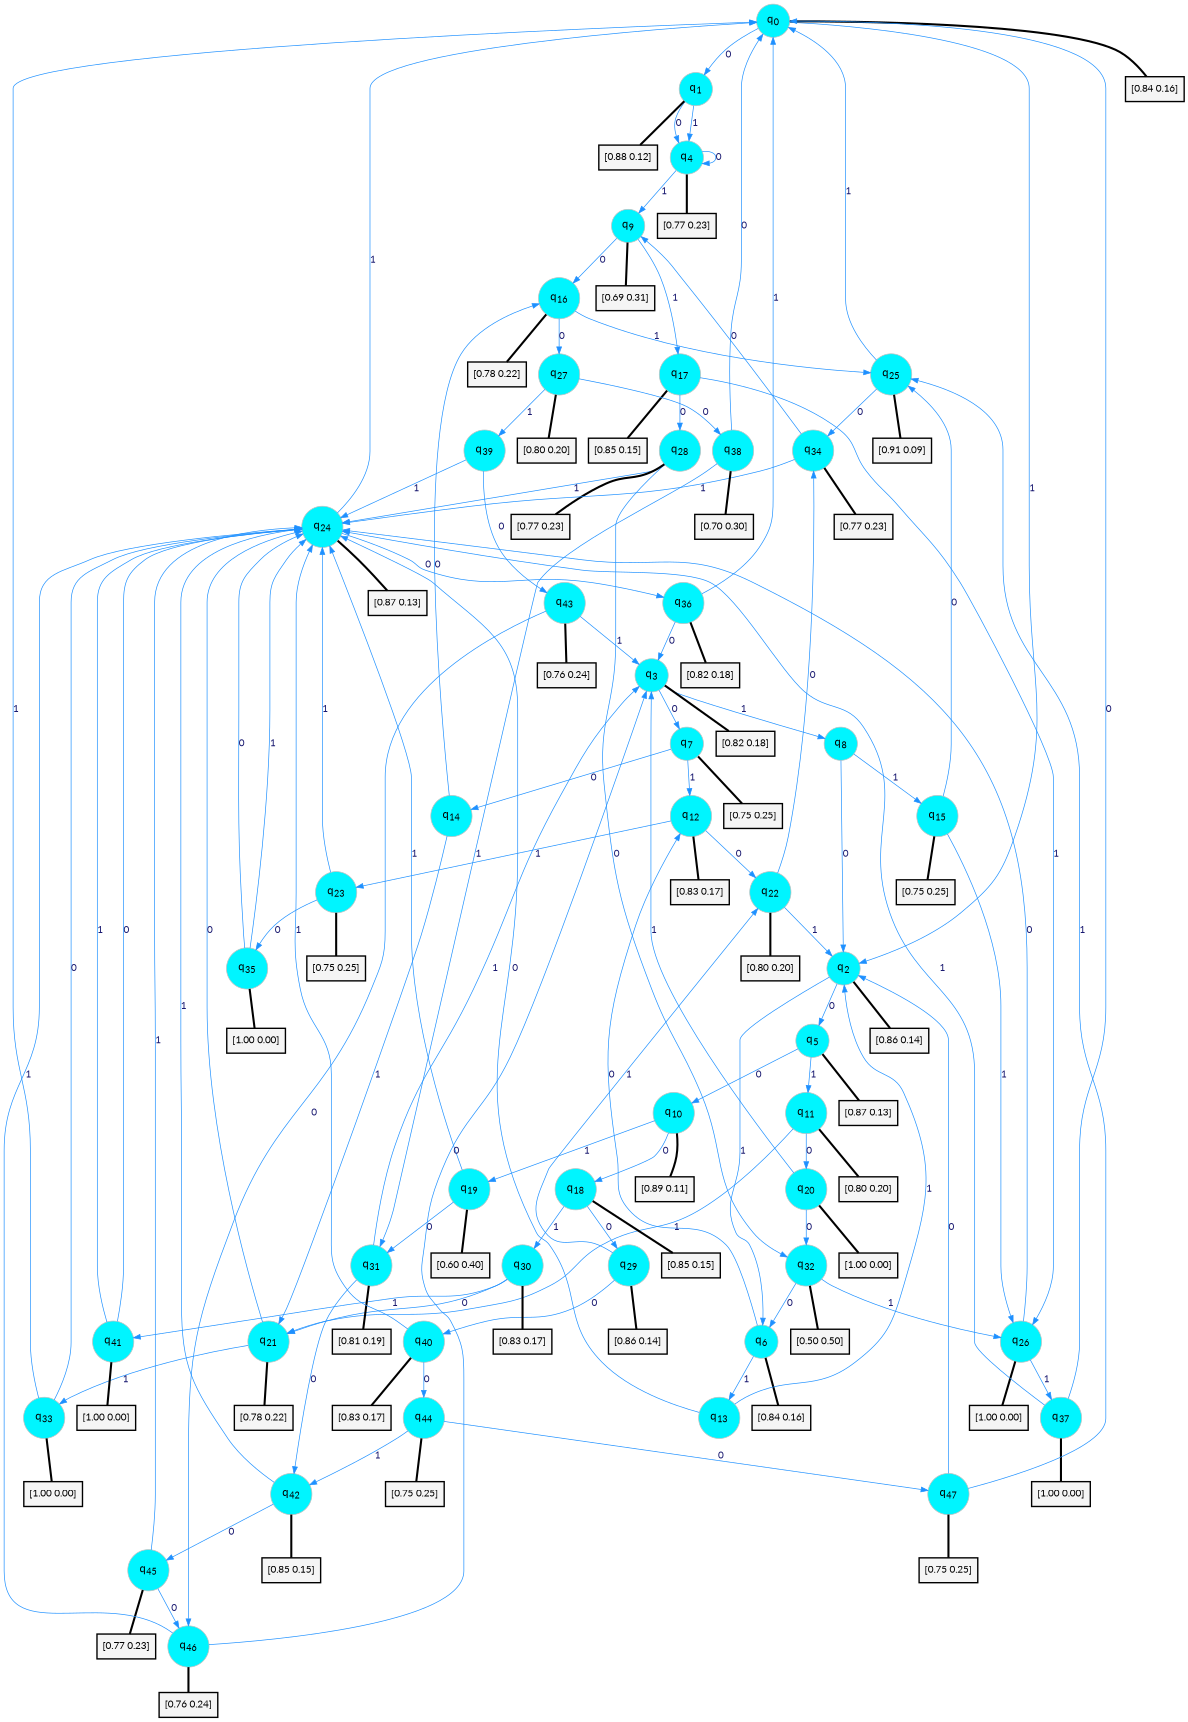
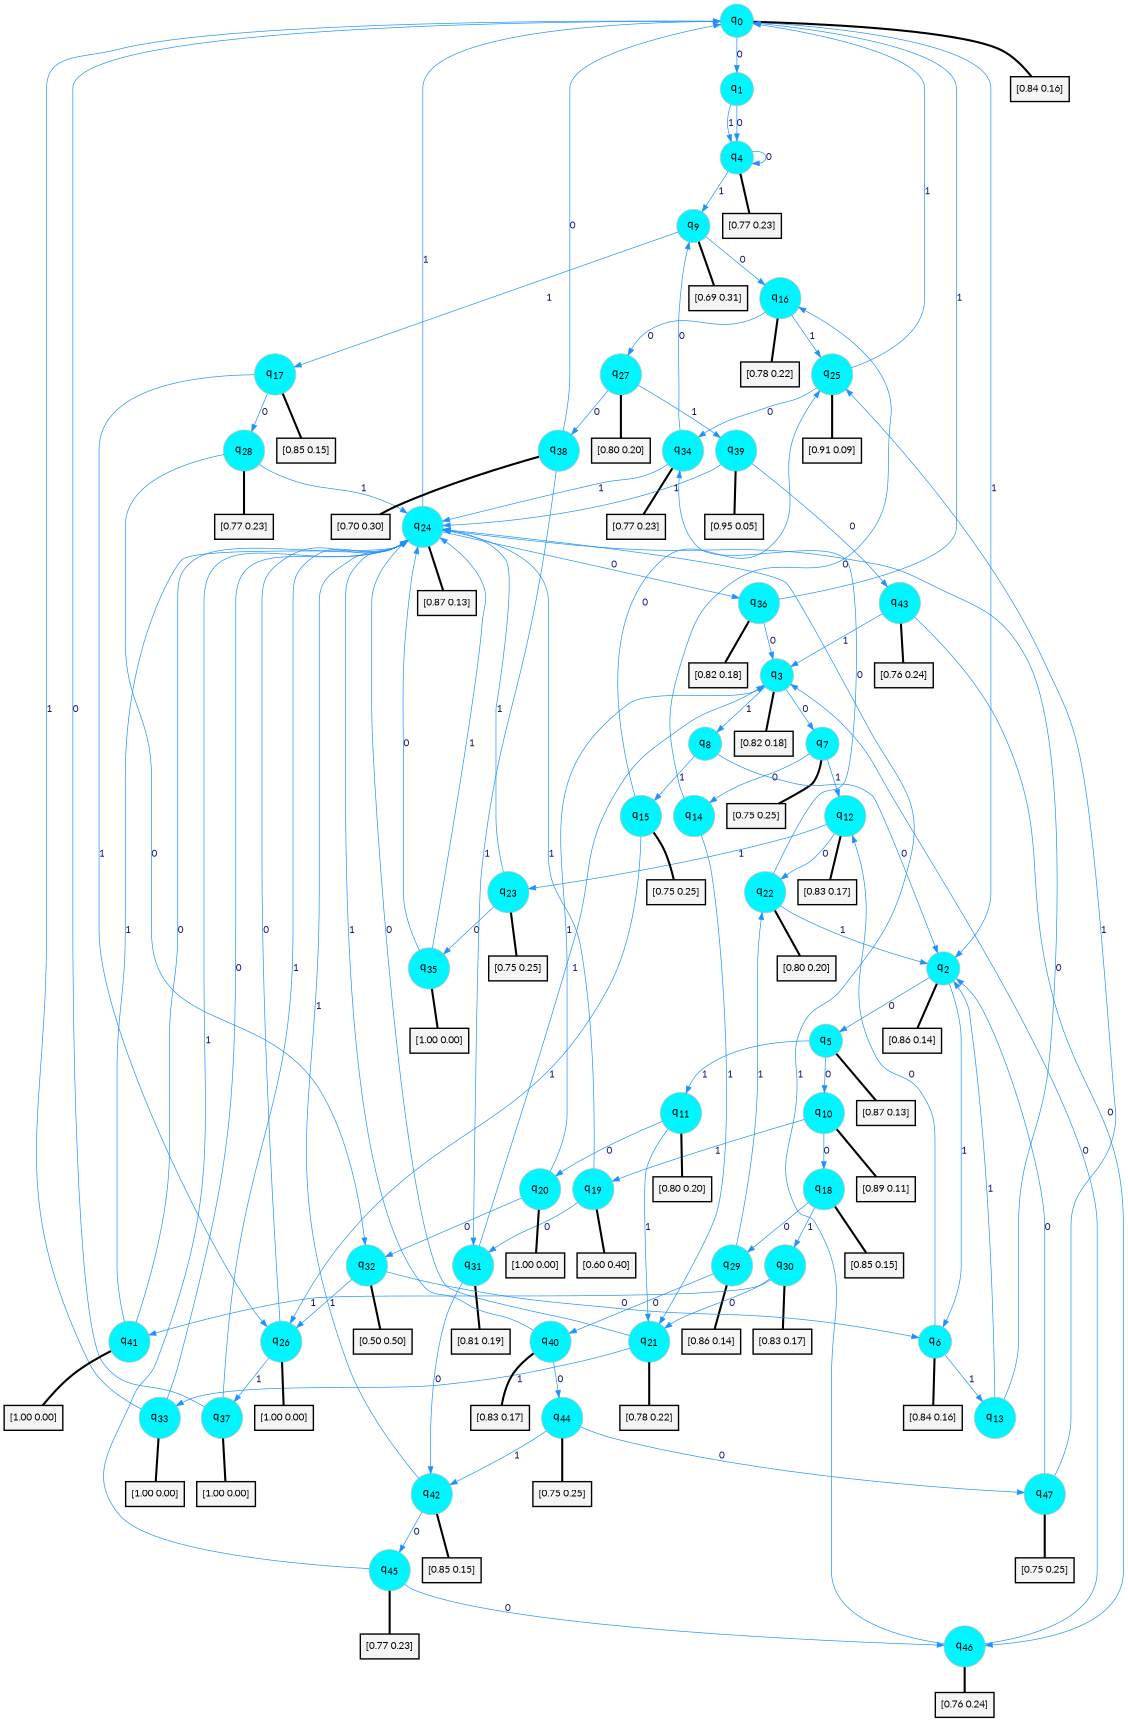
(628, 158) -> none
none -> (734, 527)
